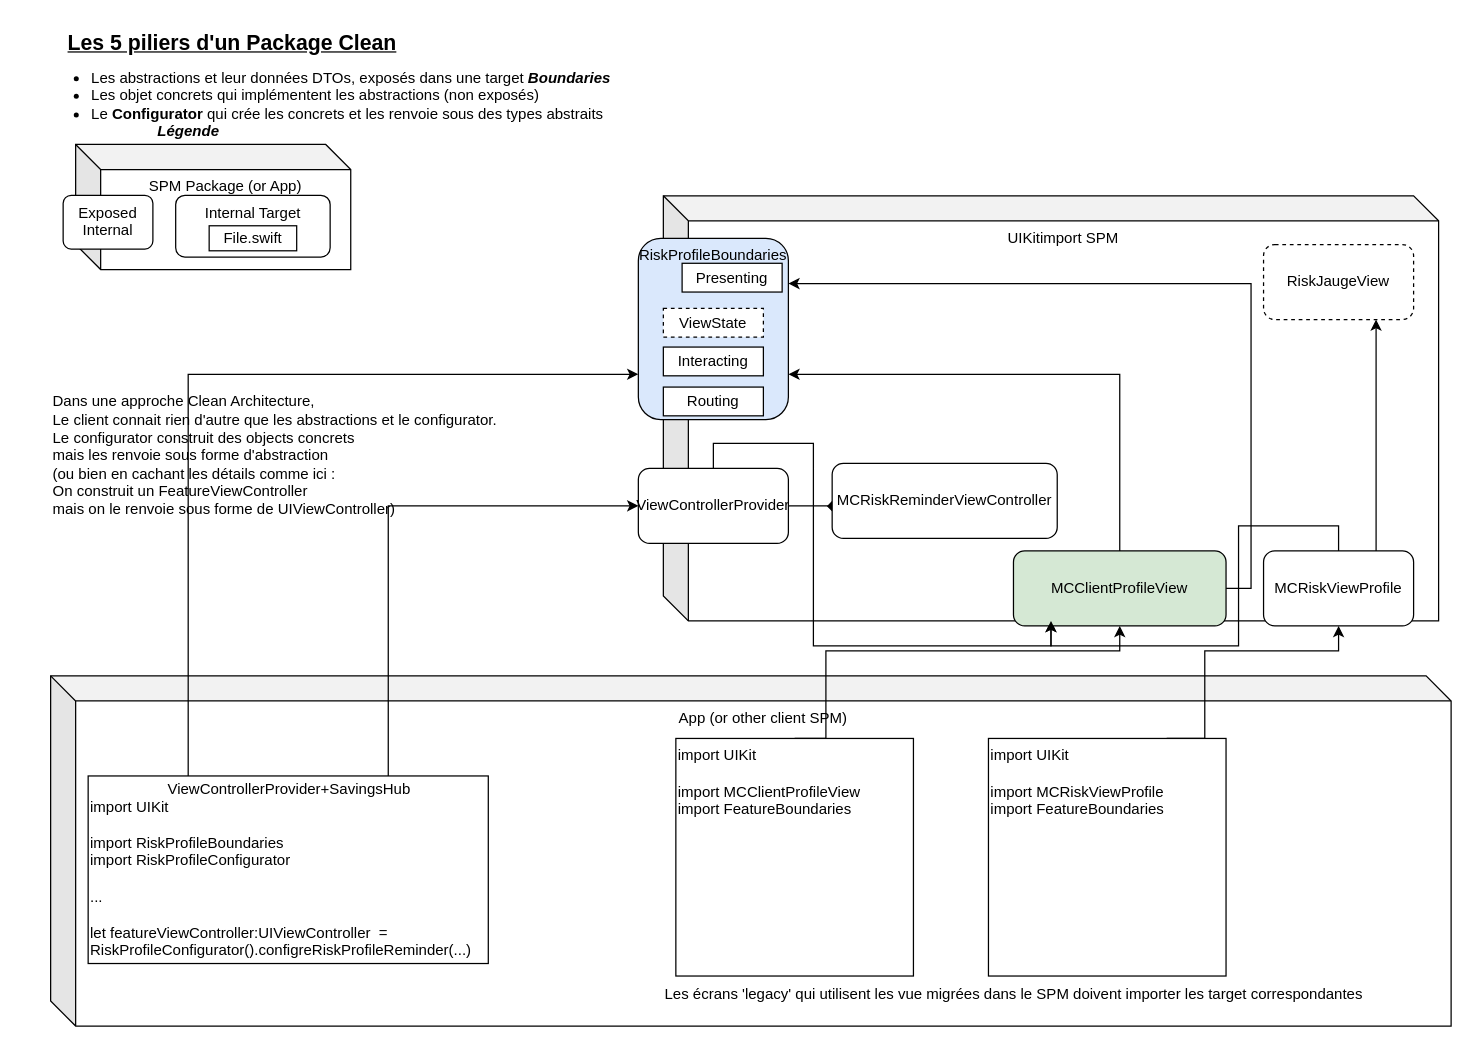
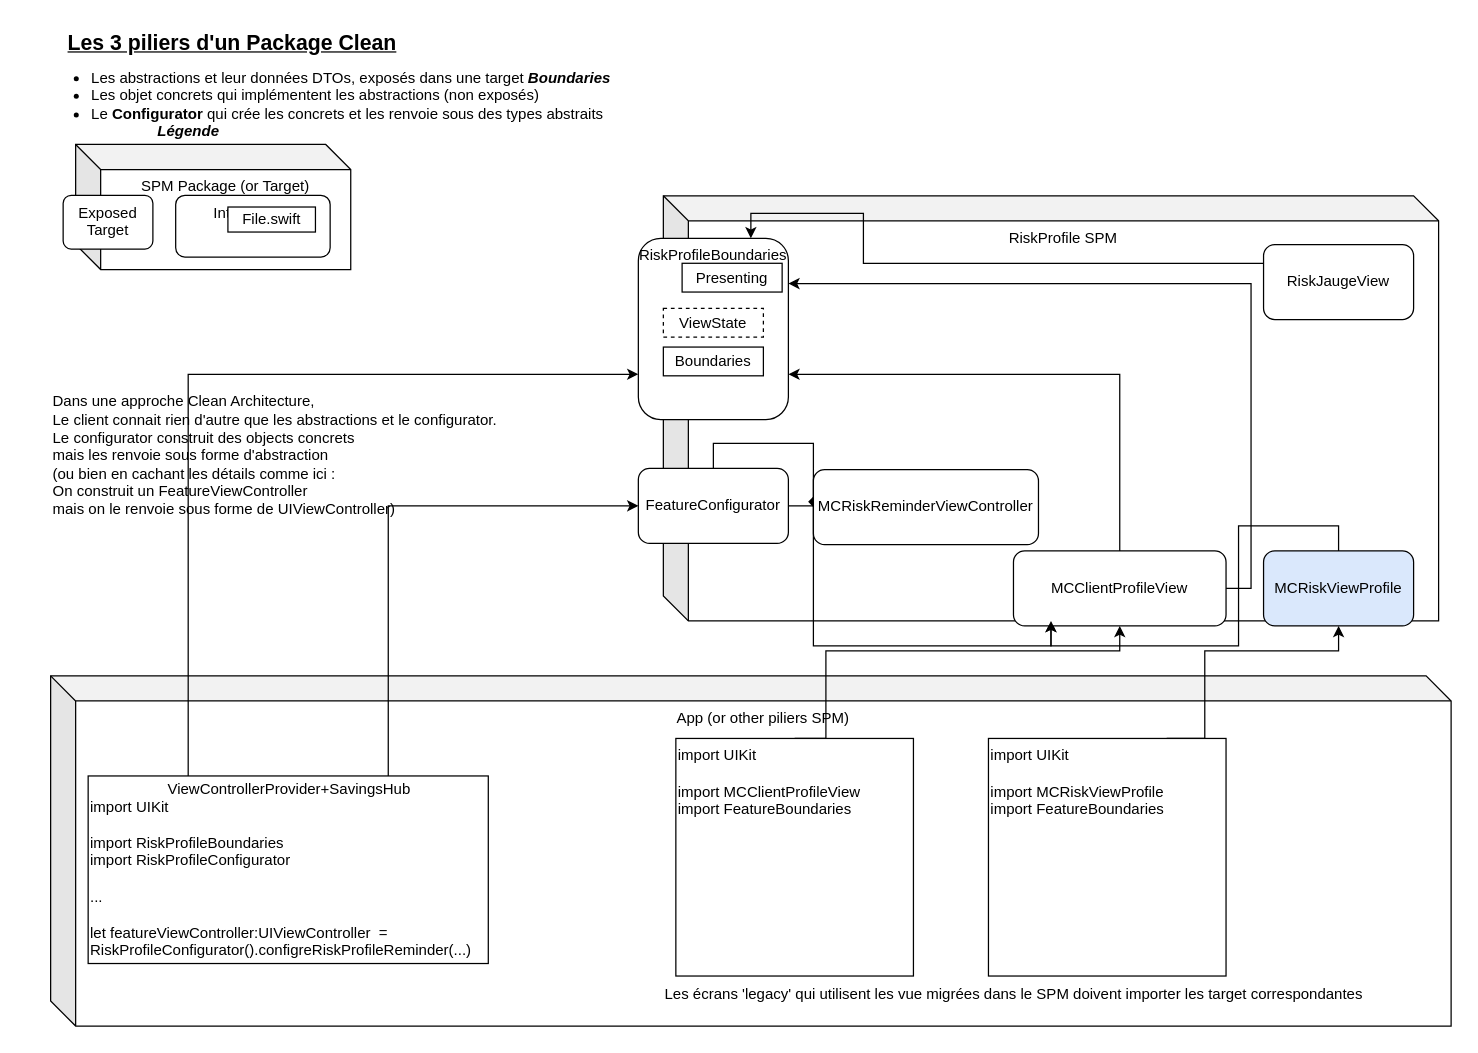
(233, 44) -> (233, 44)
(226, 187) -> (226, 187)
(253, 213) -> (253, 213)
(108, 222) -> (108, 222)
(253, 238) -> (272, 219)
(1063, 238) -> (1063, 238)
none -> (974, 263)
(713, 265) -> (713, 265)
(1338, 282) -> (1338, 282)
(713, 362) -> (713, 362)
(713, 401) -> none
(1376, 439) -> none
(944, 501) -> (926, 507)
(713, 506) -> (713, 506)
(1119, 588) -> (1119, 588)
(1338, 588) -> (1338, 588)
(763, 718) -> (763, 718)
